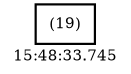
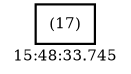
(65, 24) -> (65, 24)
